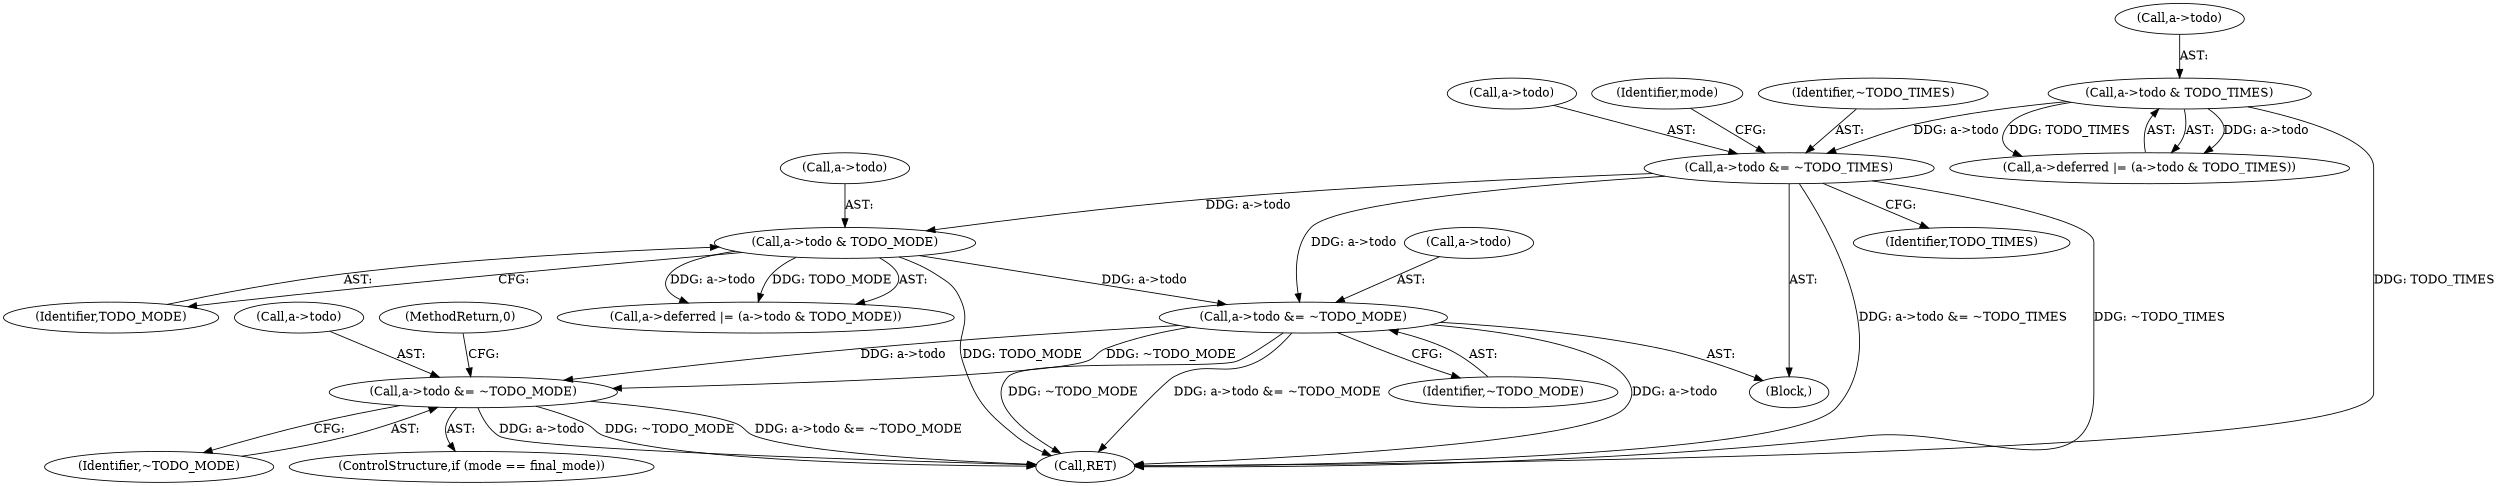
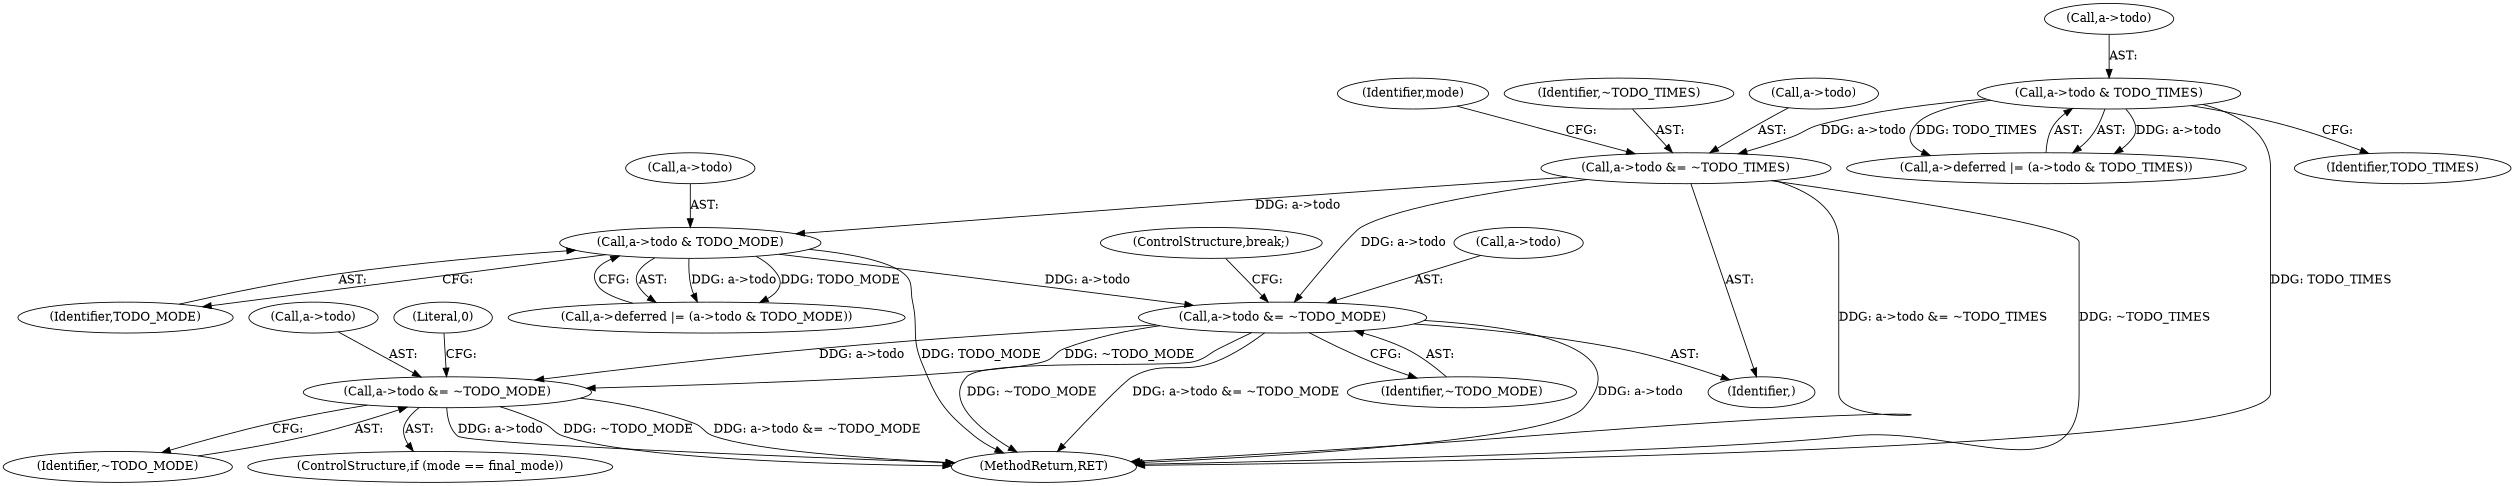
(1872, 204) -> (2277, 123)
none -> (1211, 243)
none -> (599, 287)
(460, 318) -> (443, 318)
(1789, 392) -> (1761, 392)
(1085, 467) -> (1044, 467)
